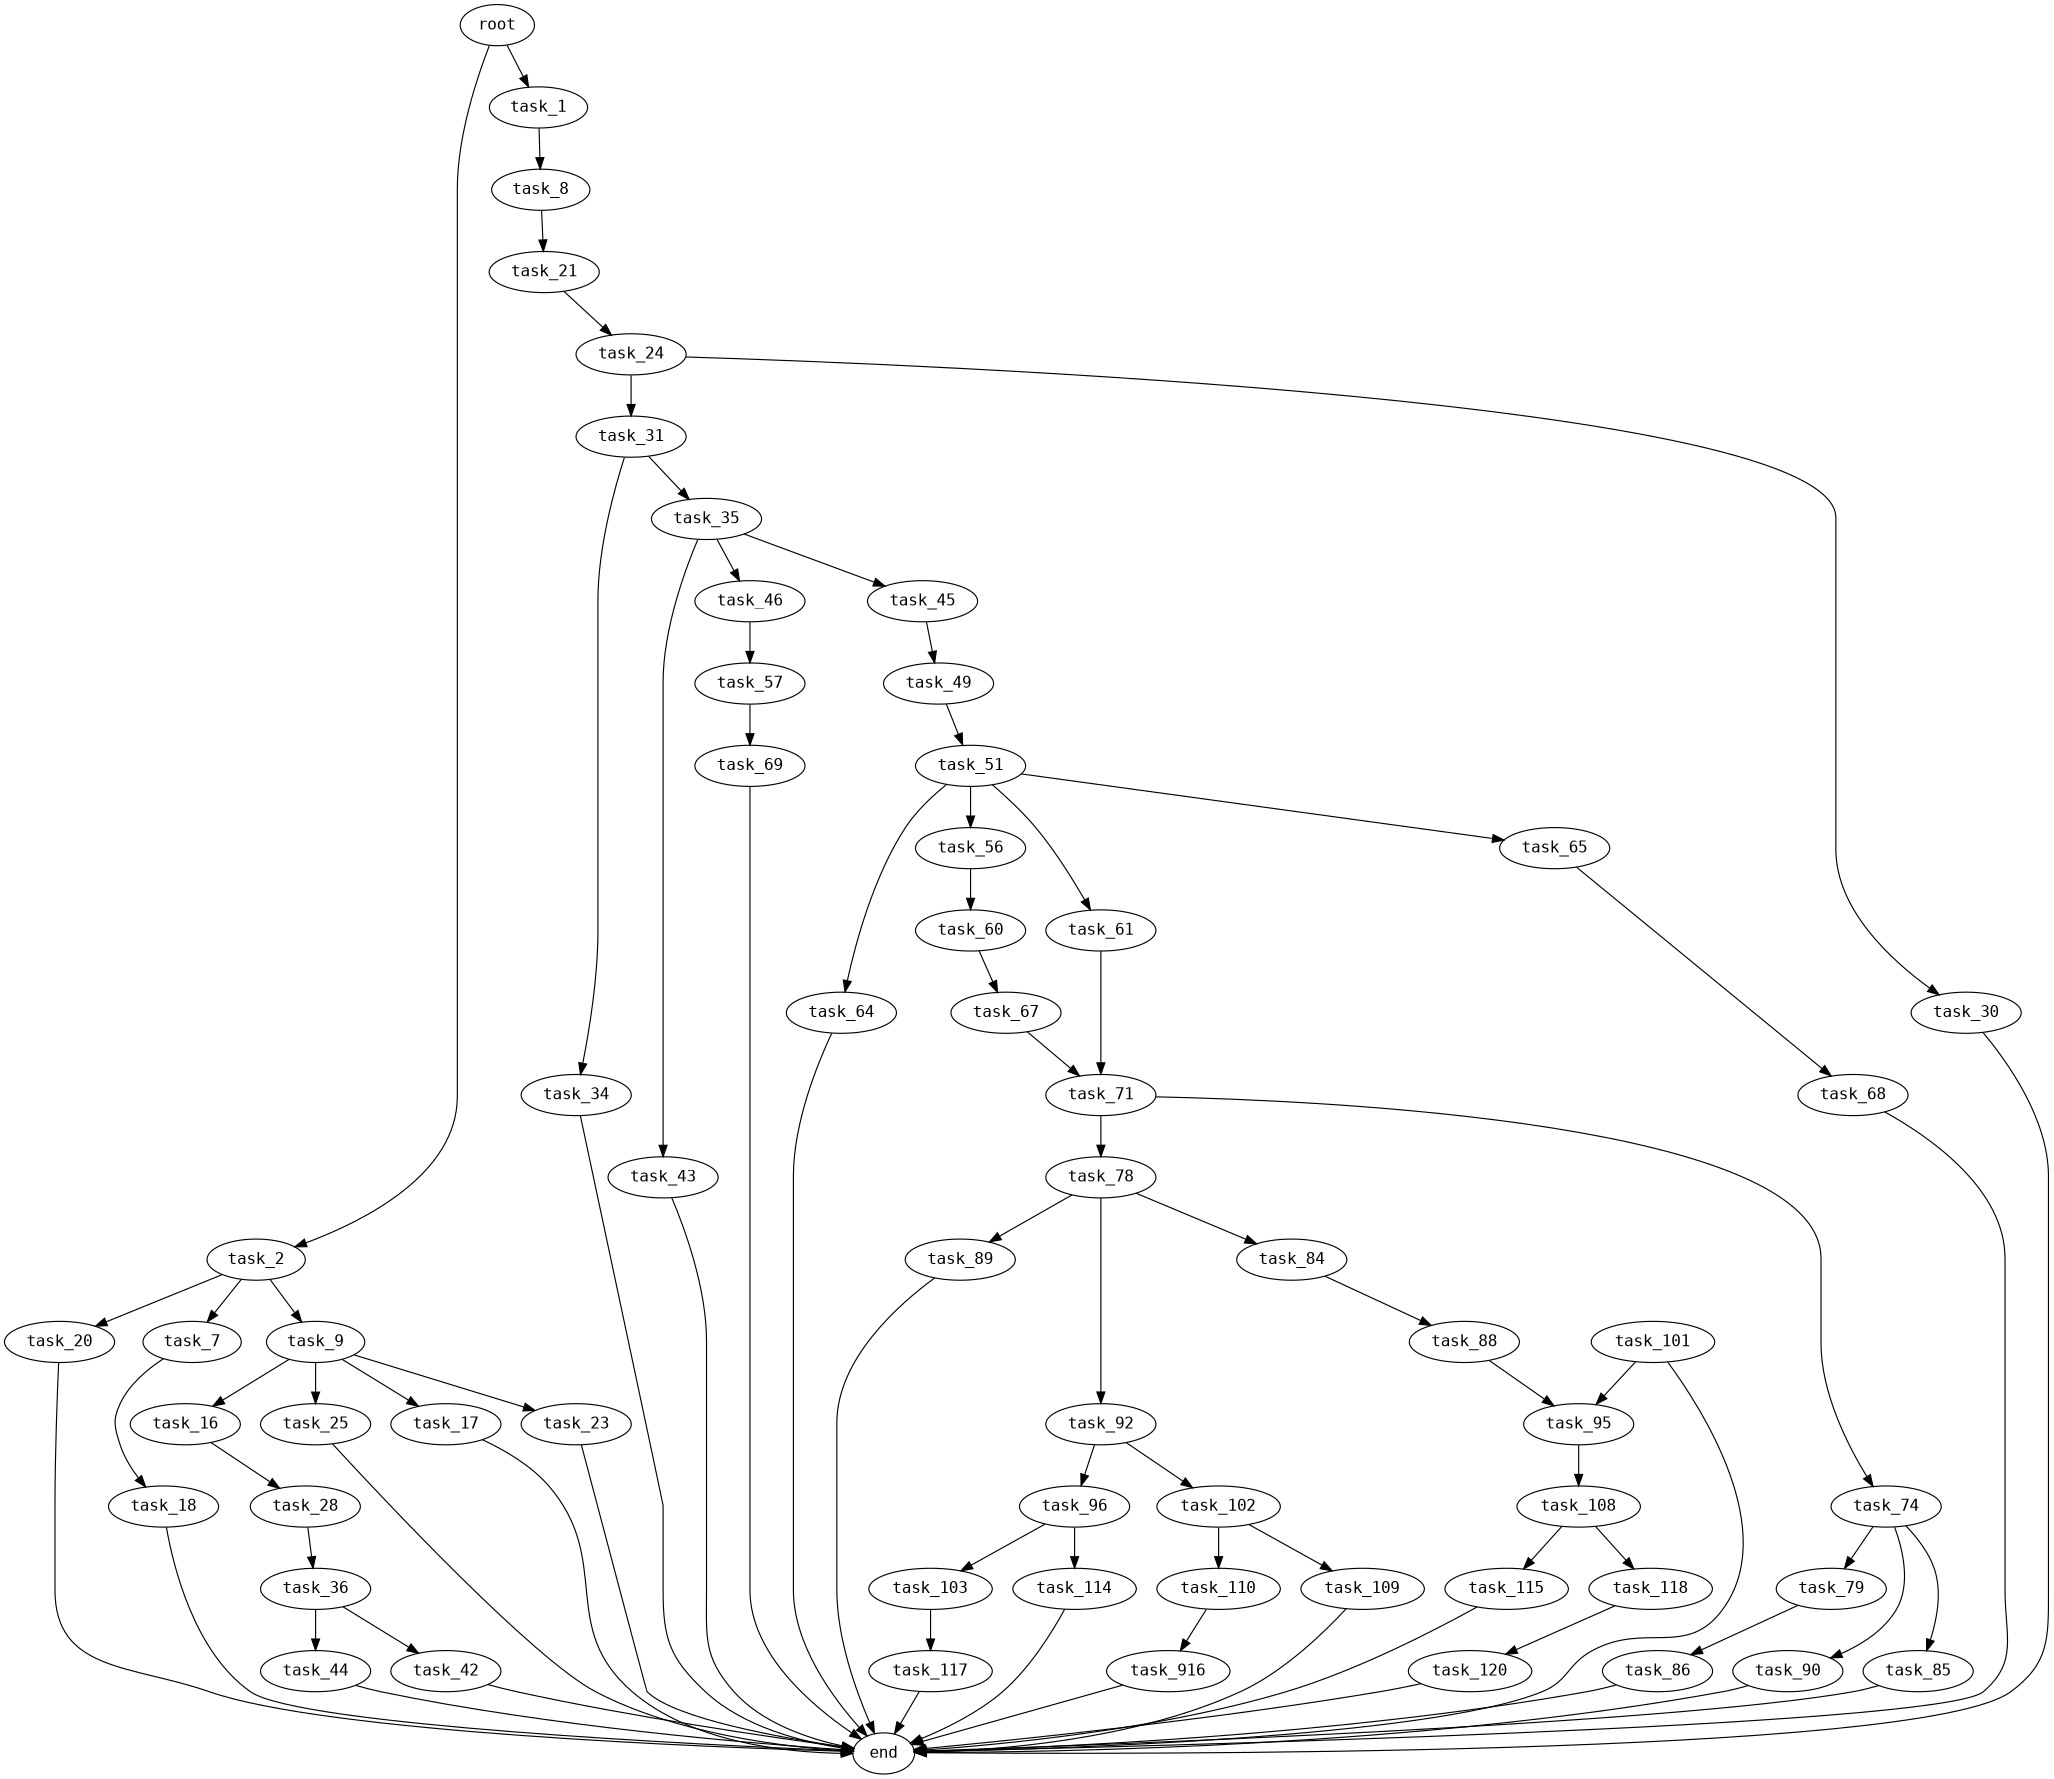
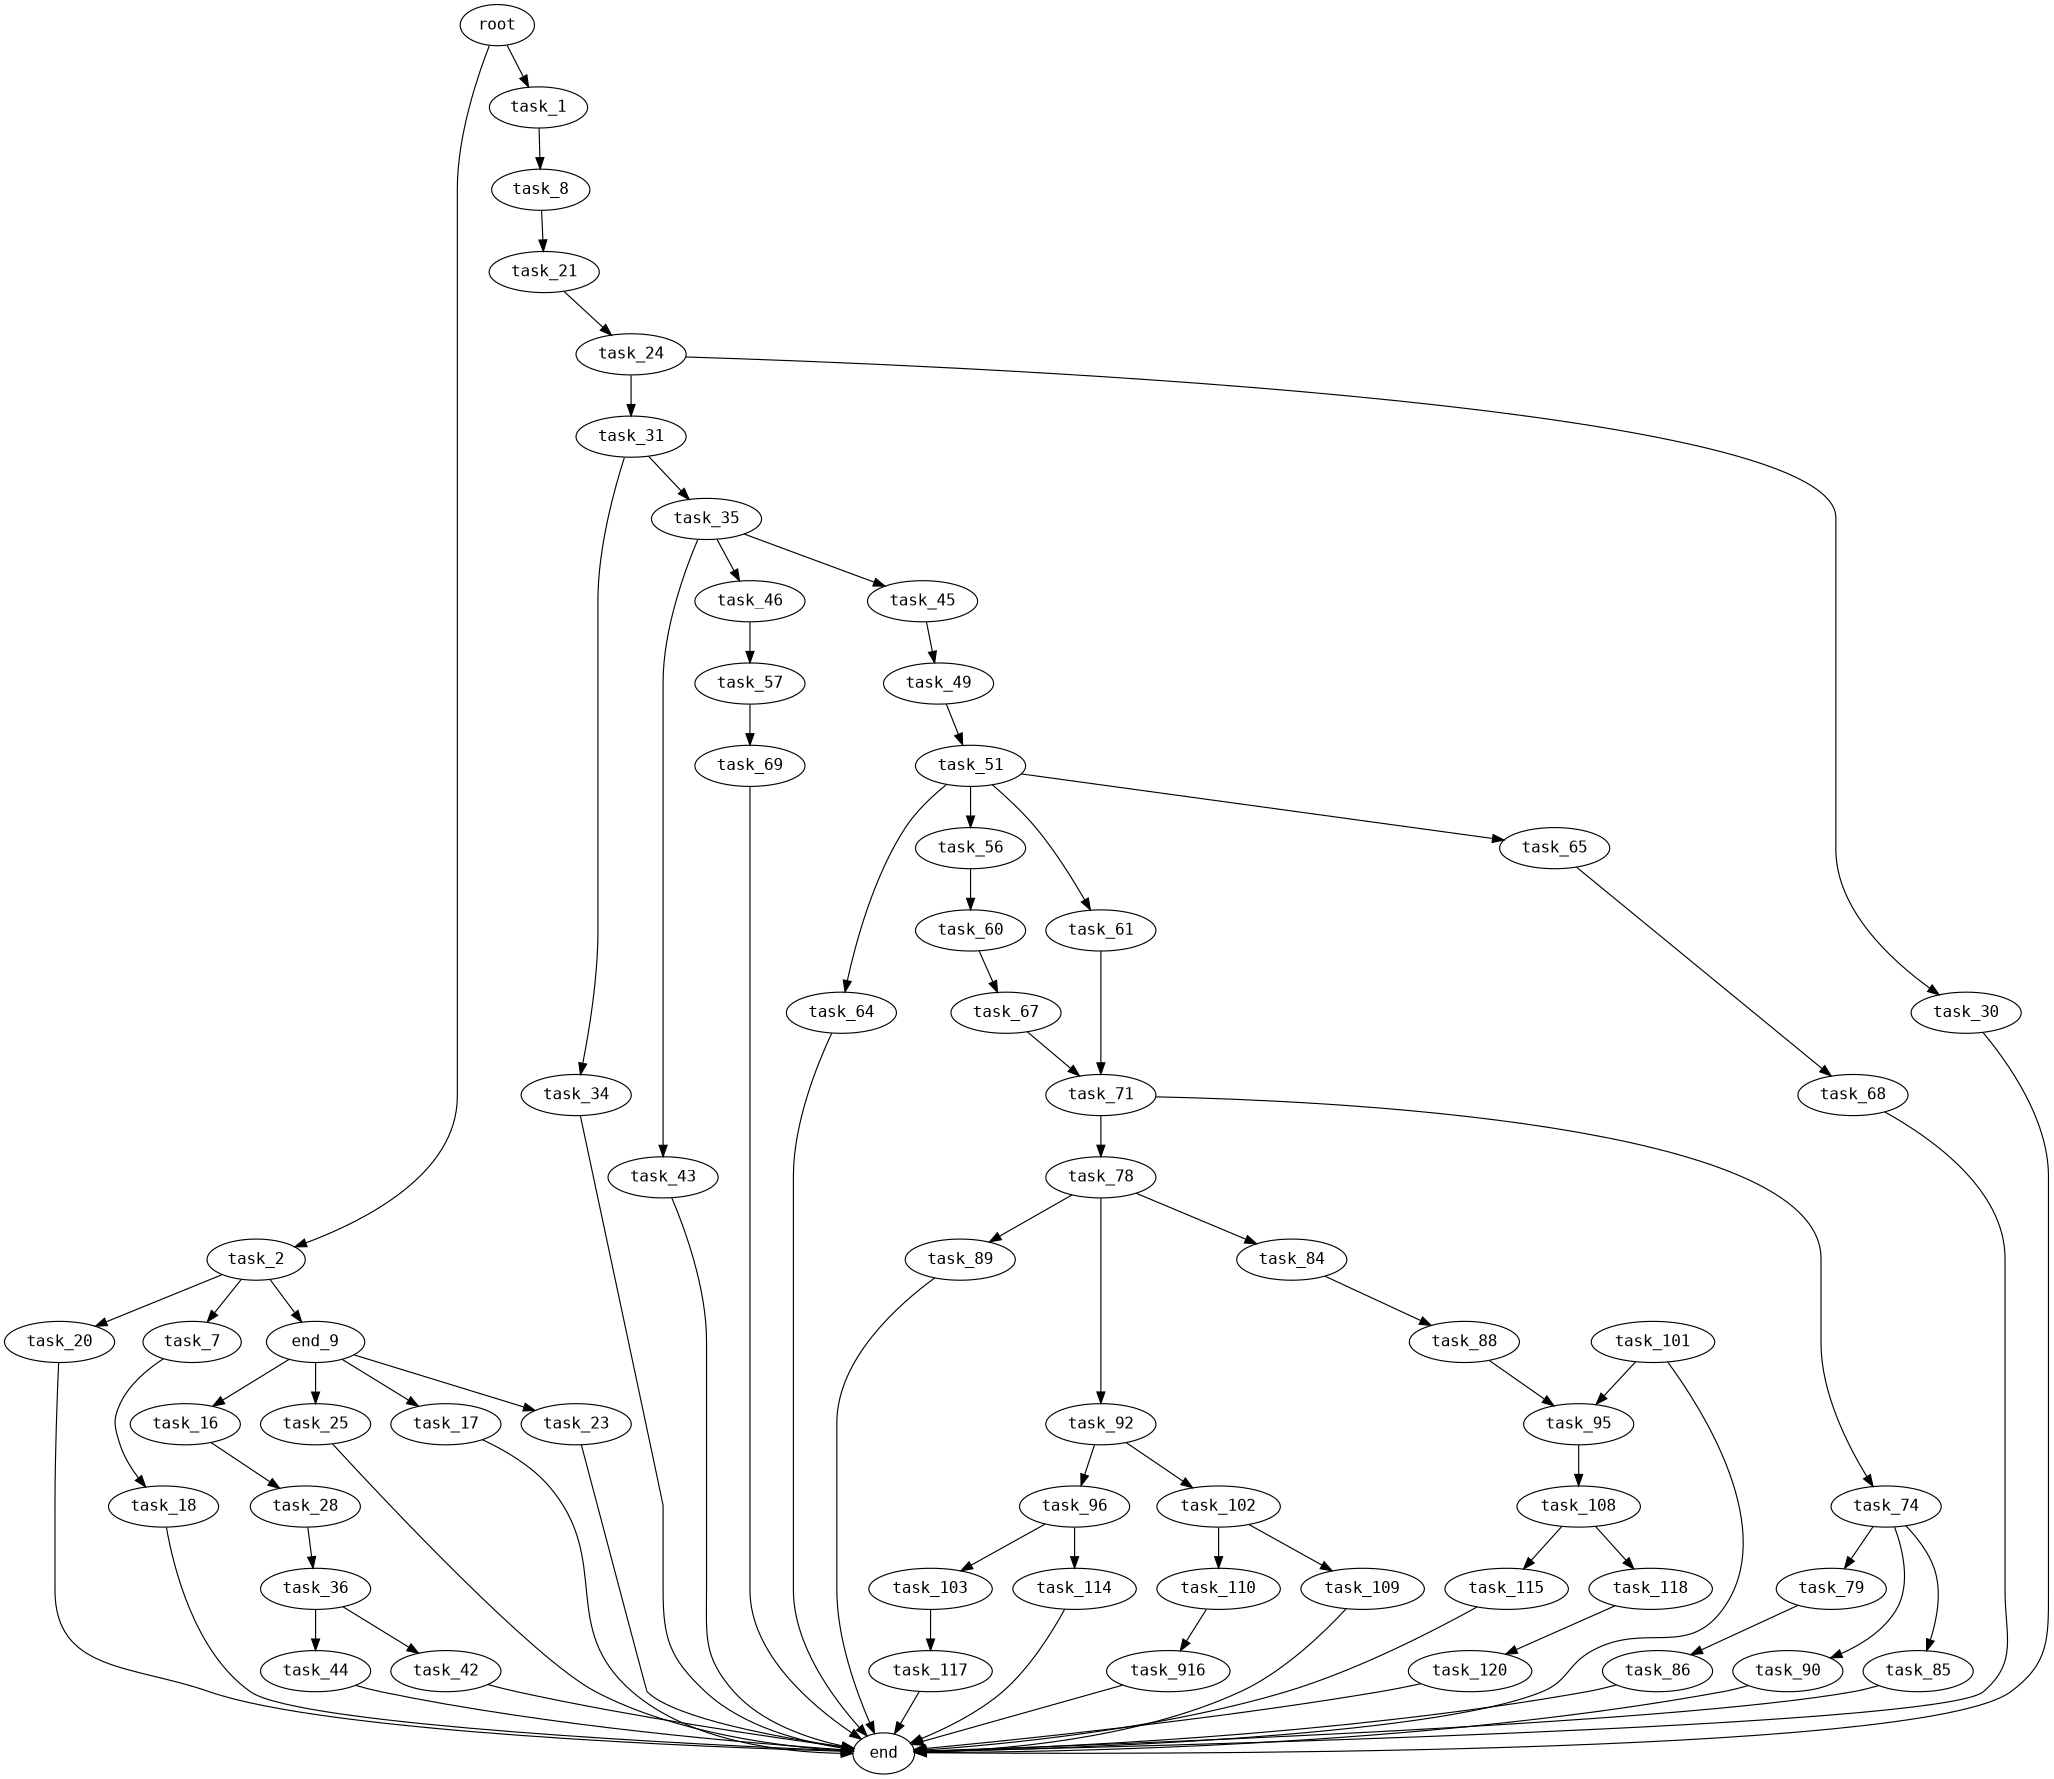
(316, 1342) -> (316, 1342)
